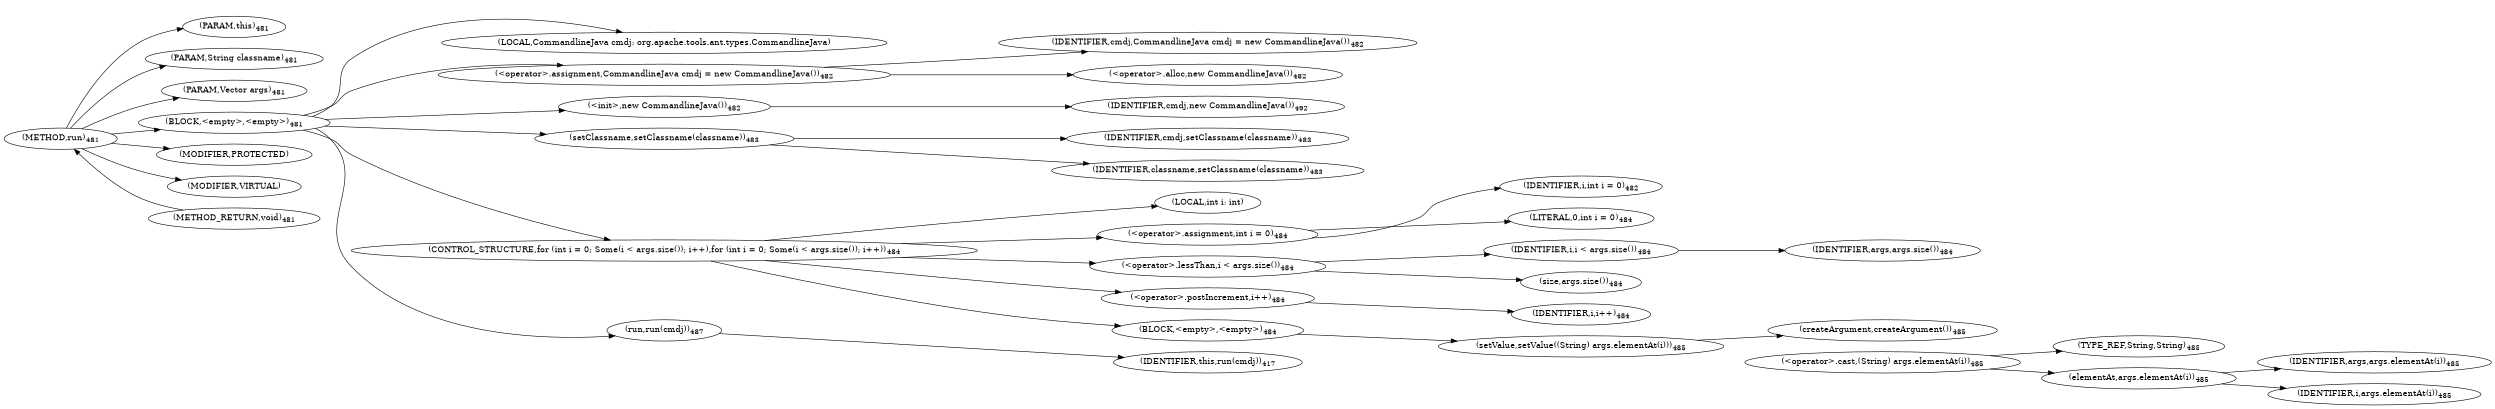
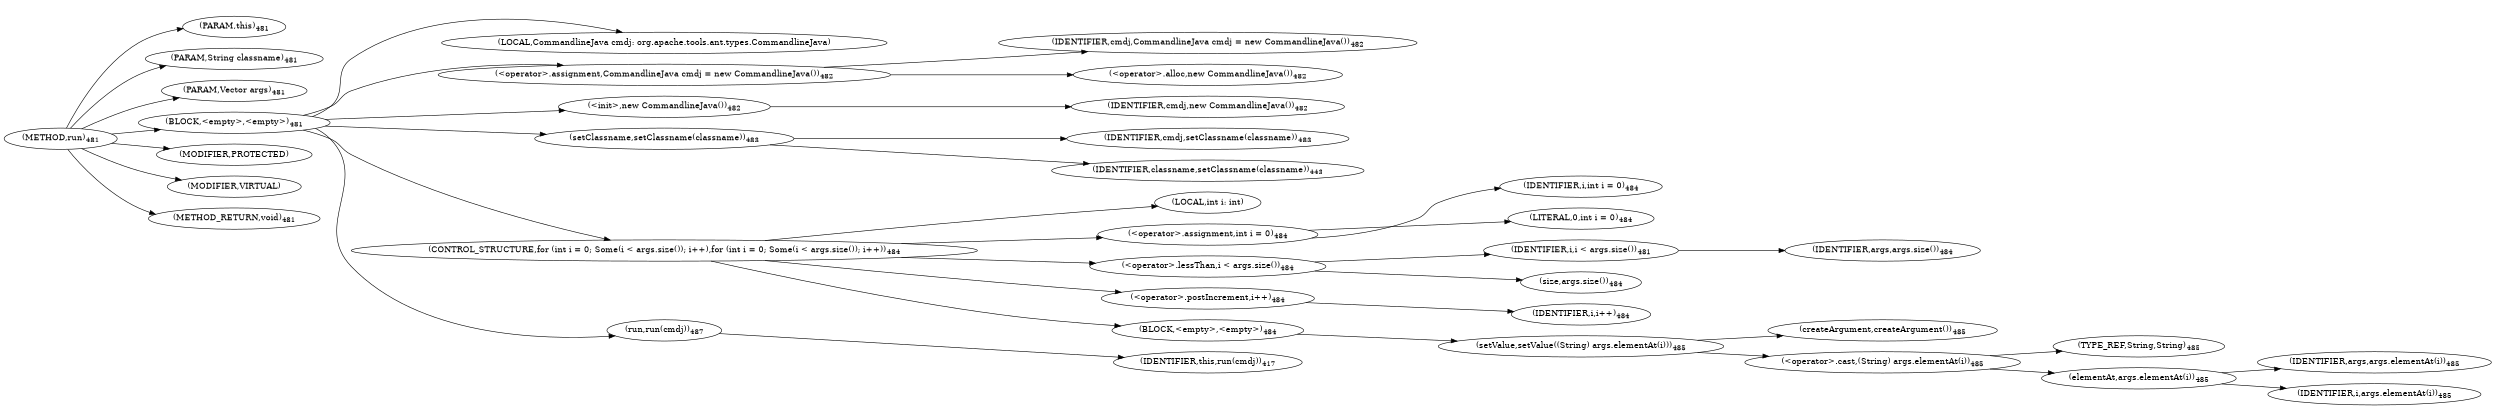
(1301, 106) -> (1301, 106)
(1316, 170) -> (1316, 170)
(1632, 186) -> (1632, 186)
(126, 191) -> (105, 186)
(1644, 250) -> (1644, 250)
none -> (1730, 354)
